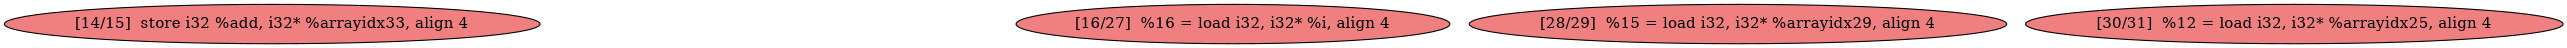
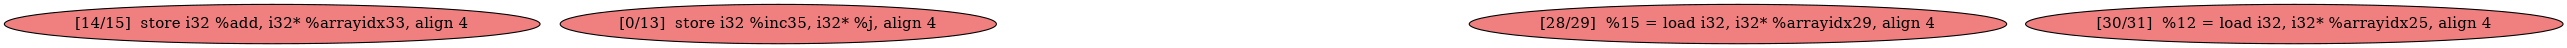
none -> (778, 24)
(1233, 24) -> none
